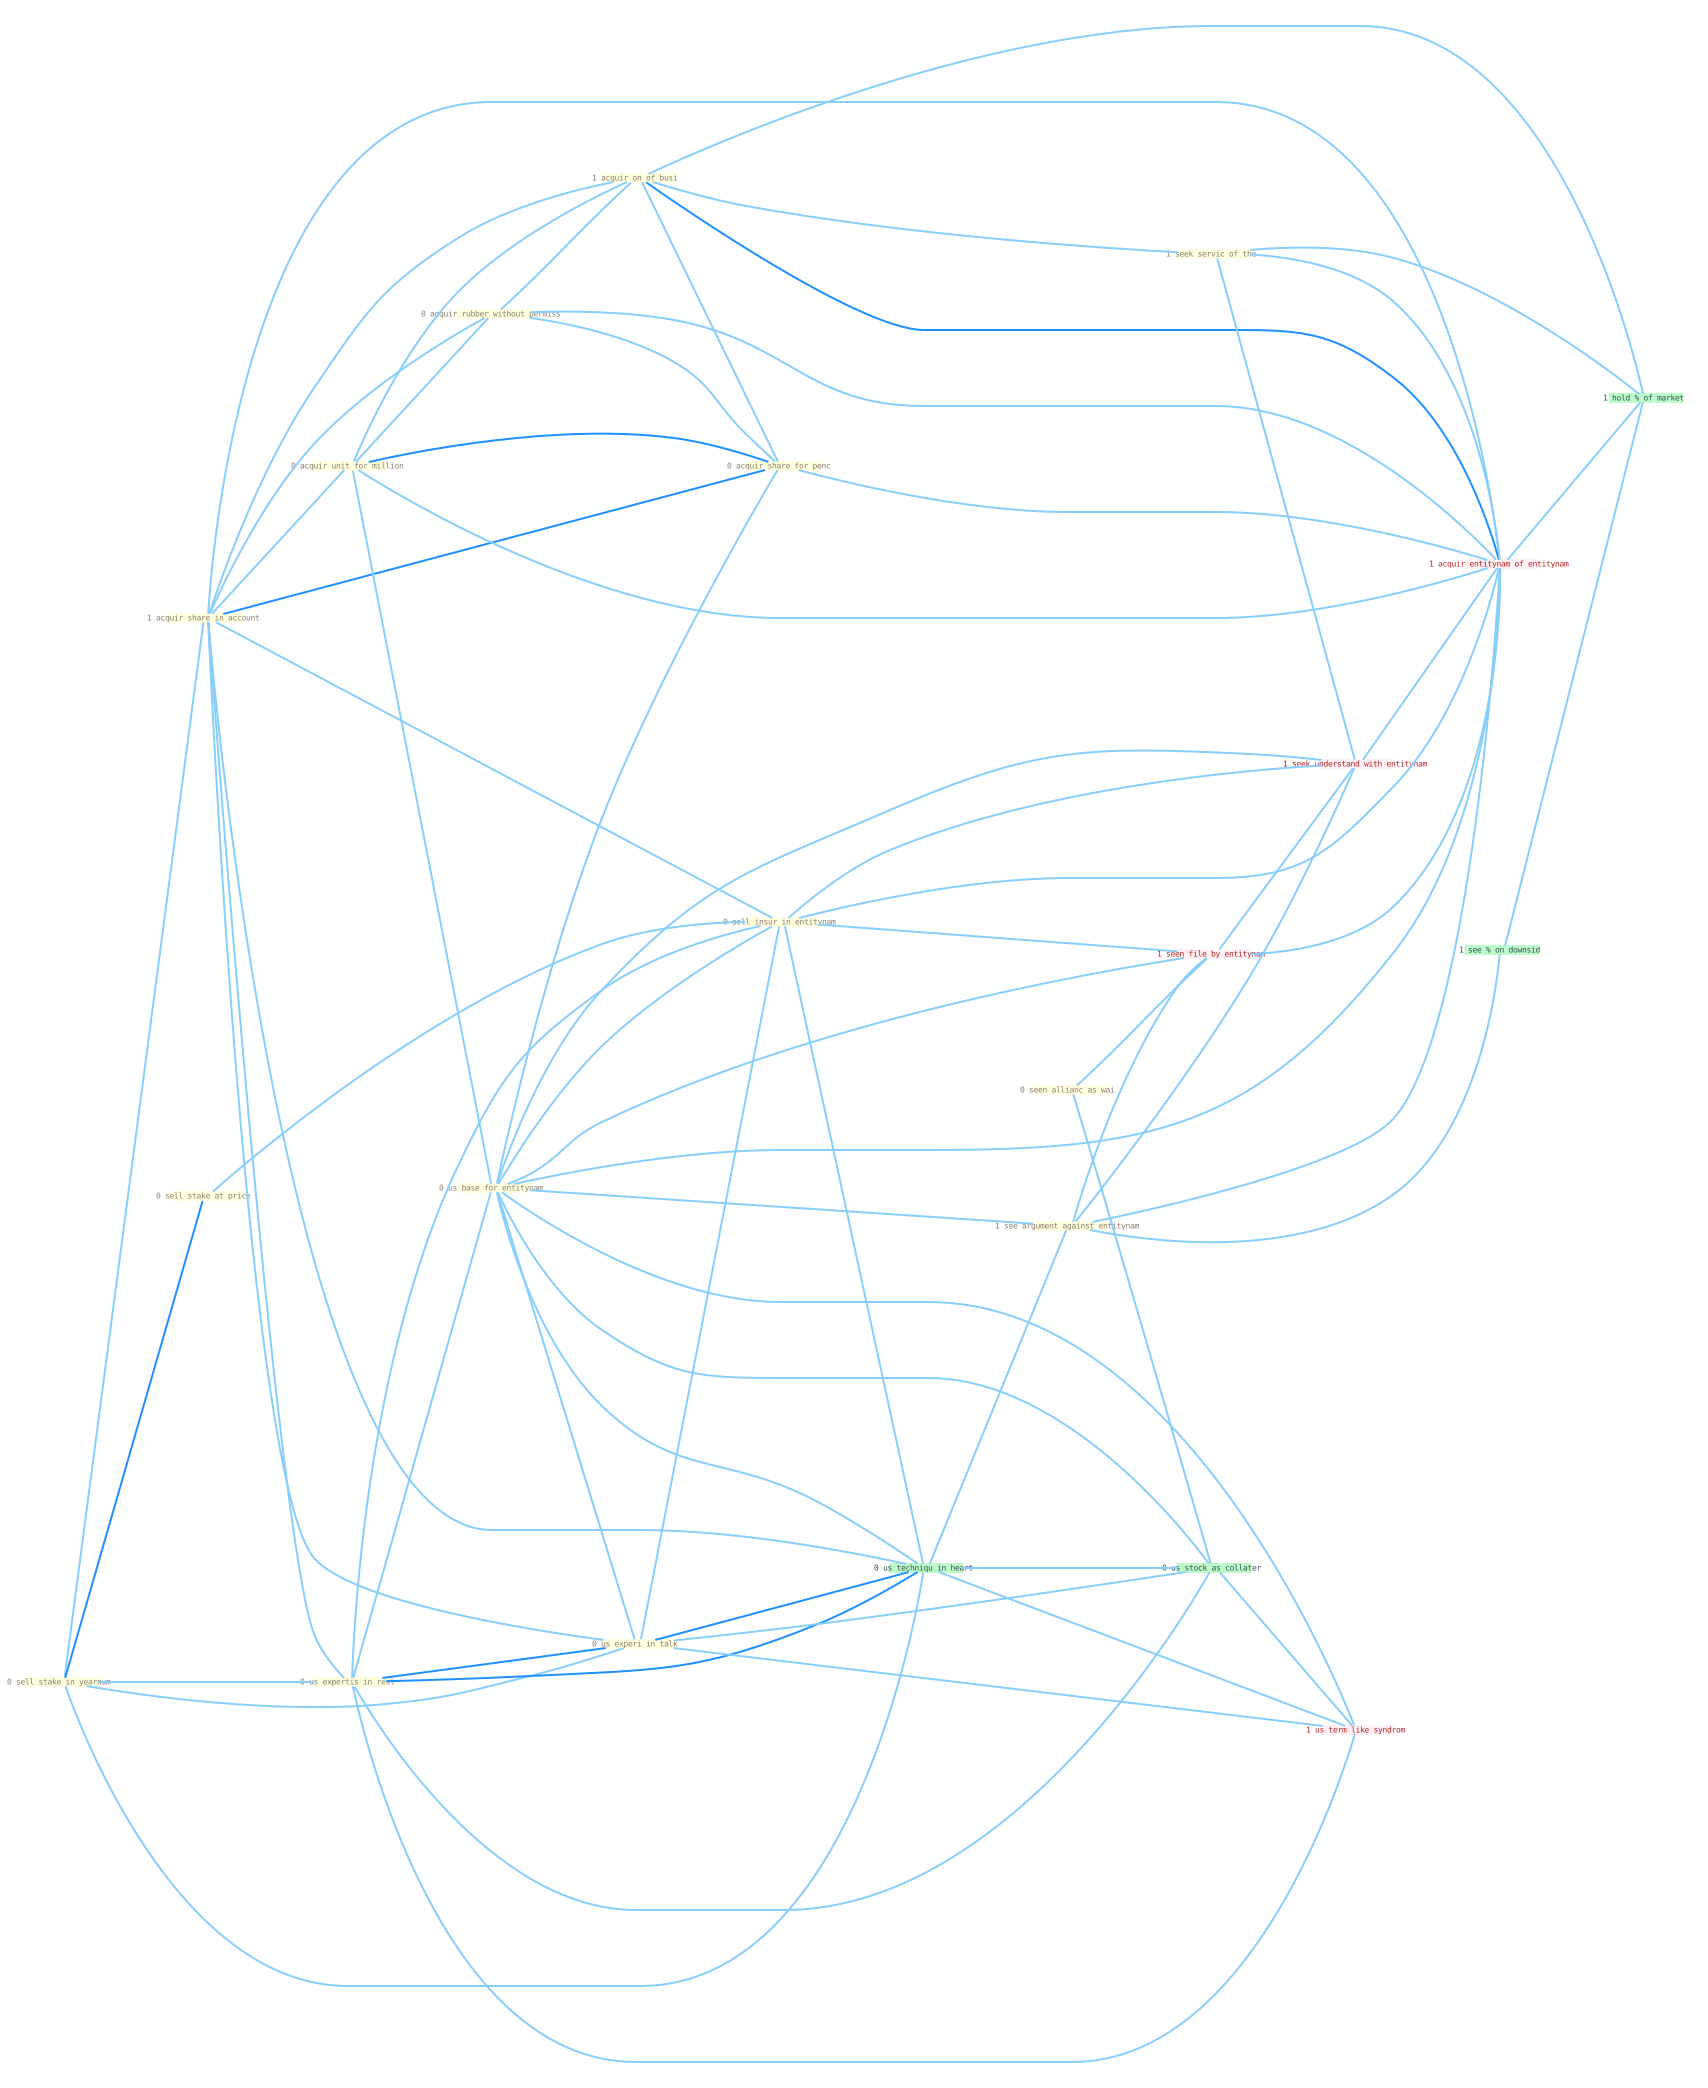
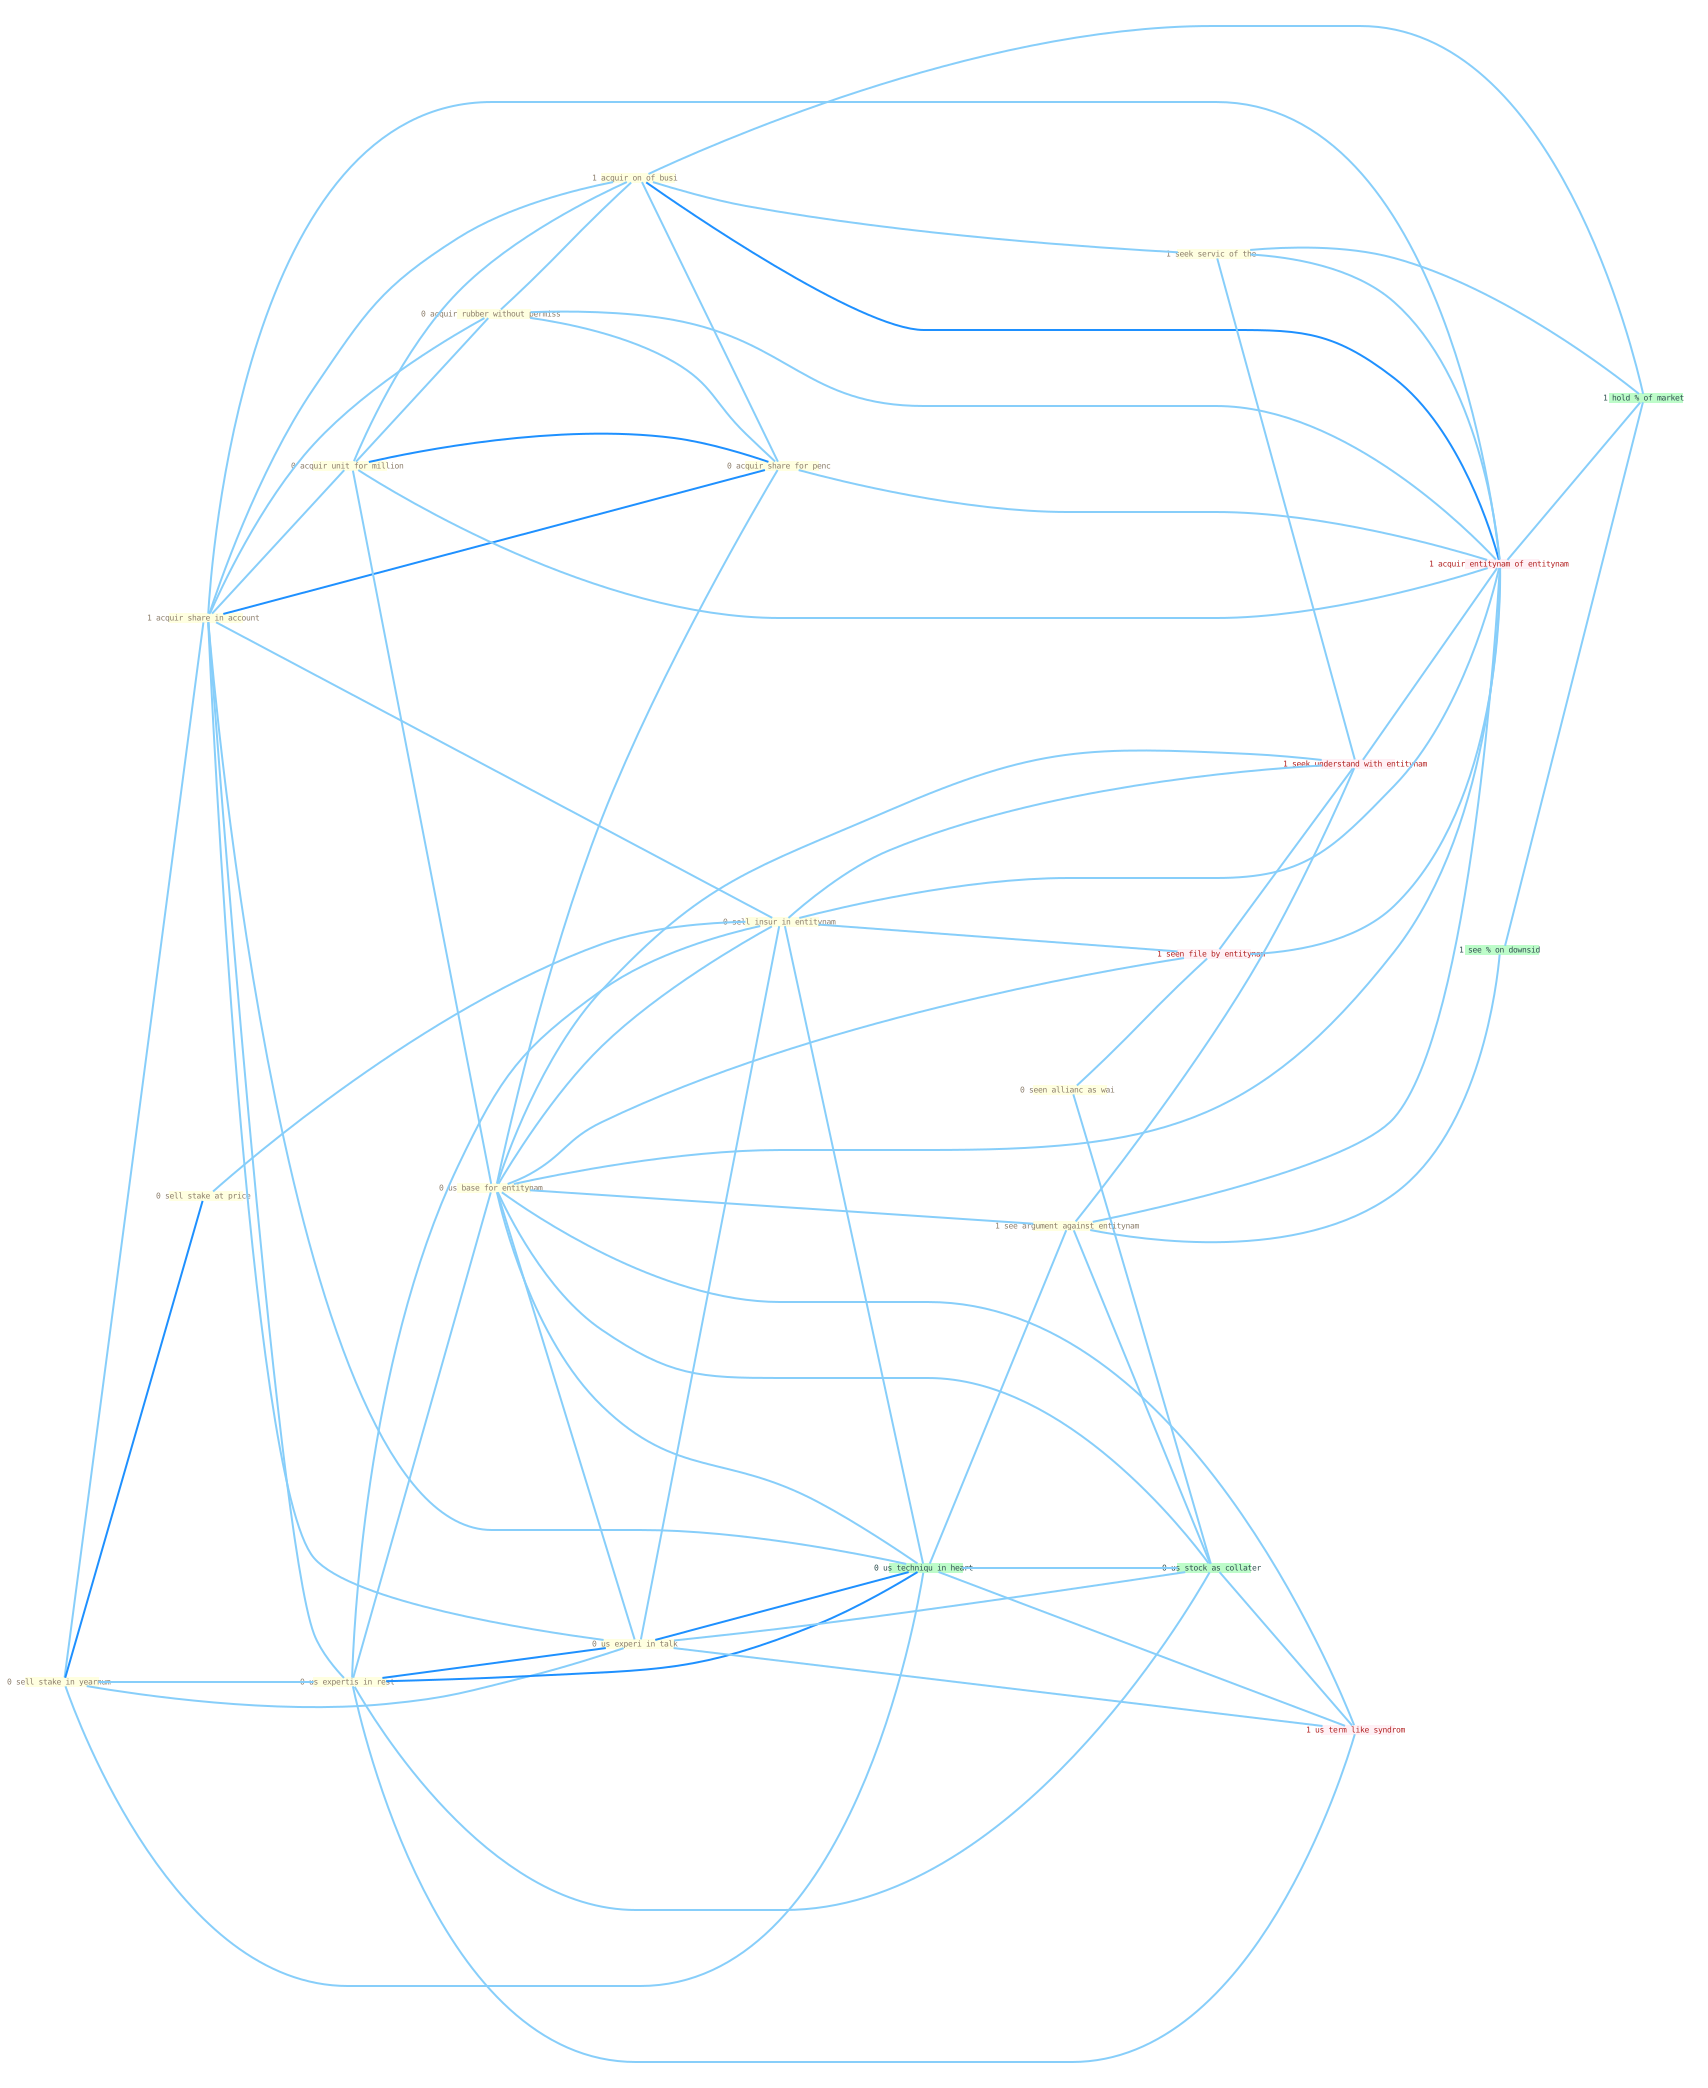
(1125, 1082) -> (1132, 1372)
